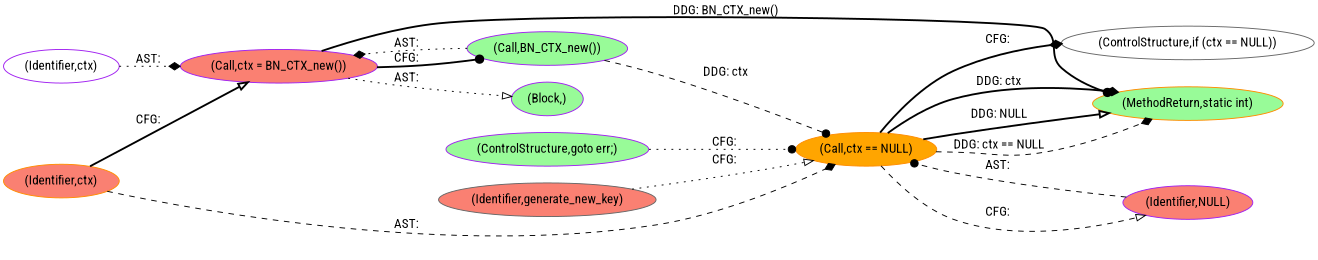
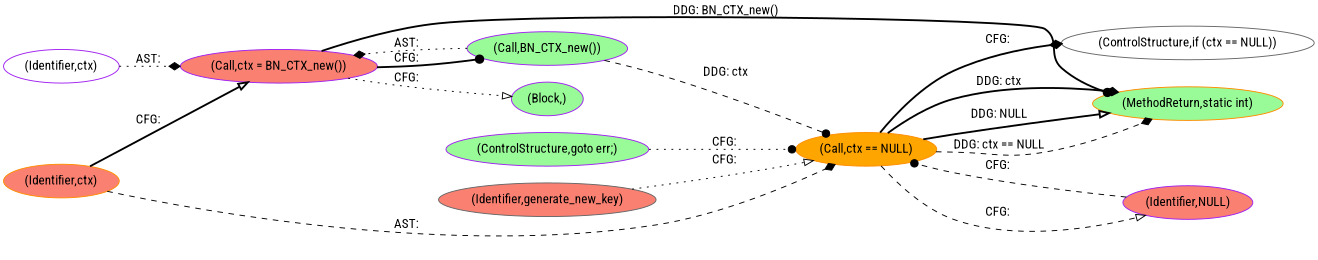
(408, 78) -> (408, 78)
(999, 166) -> (999, 166)
